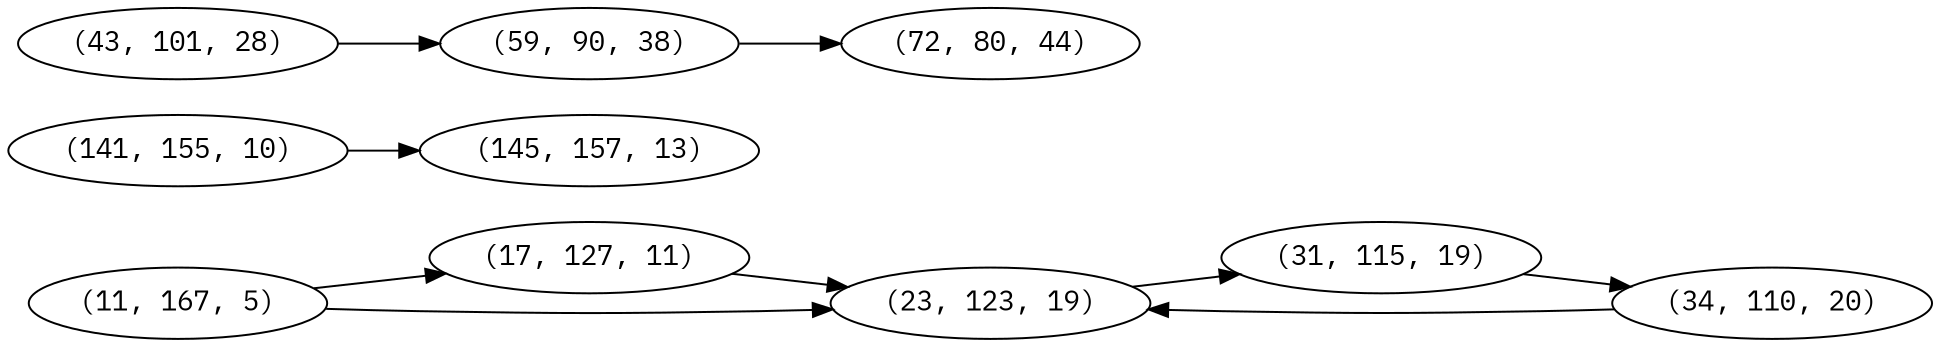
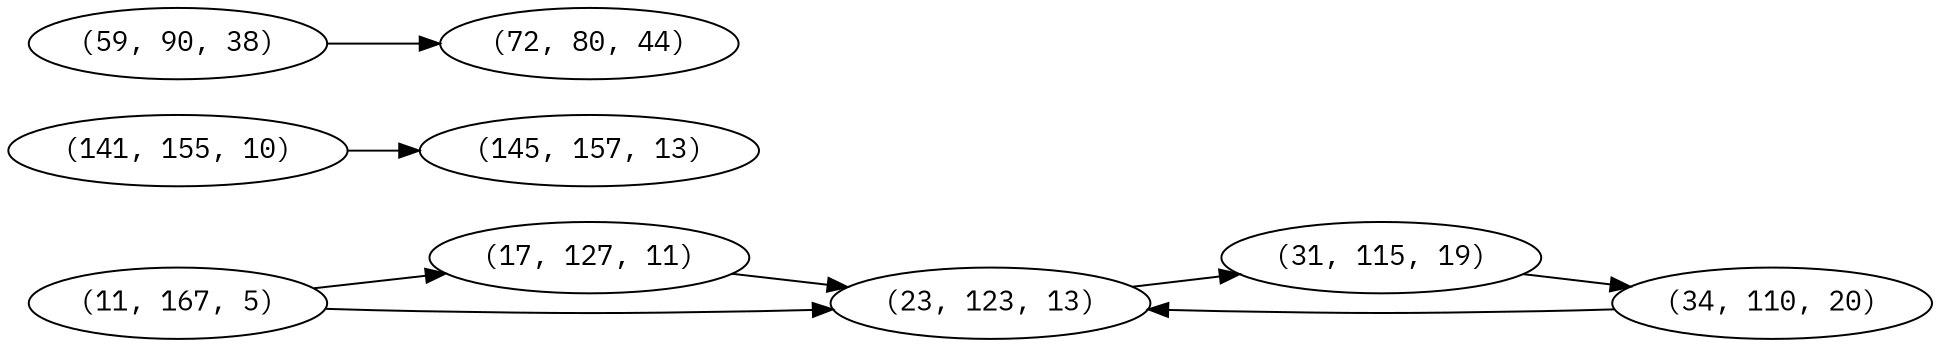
(178, 44) -> none
(990, 303) -> (990, 303)
